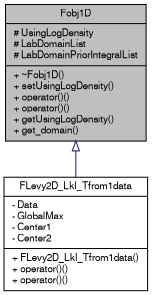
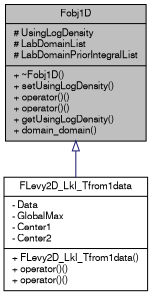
(46, 131) -> (55, 131)
